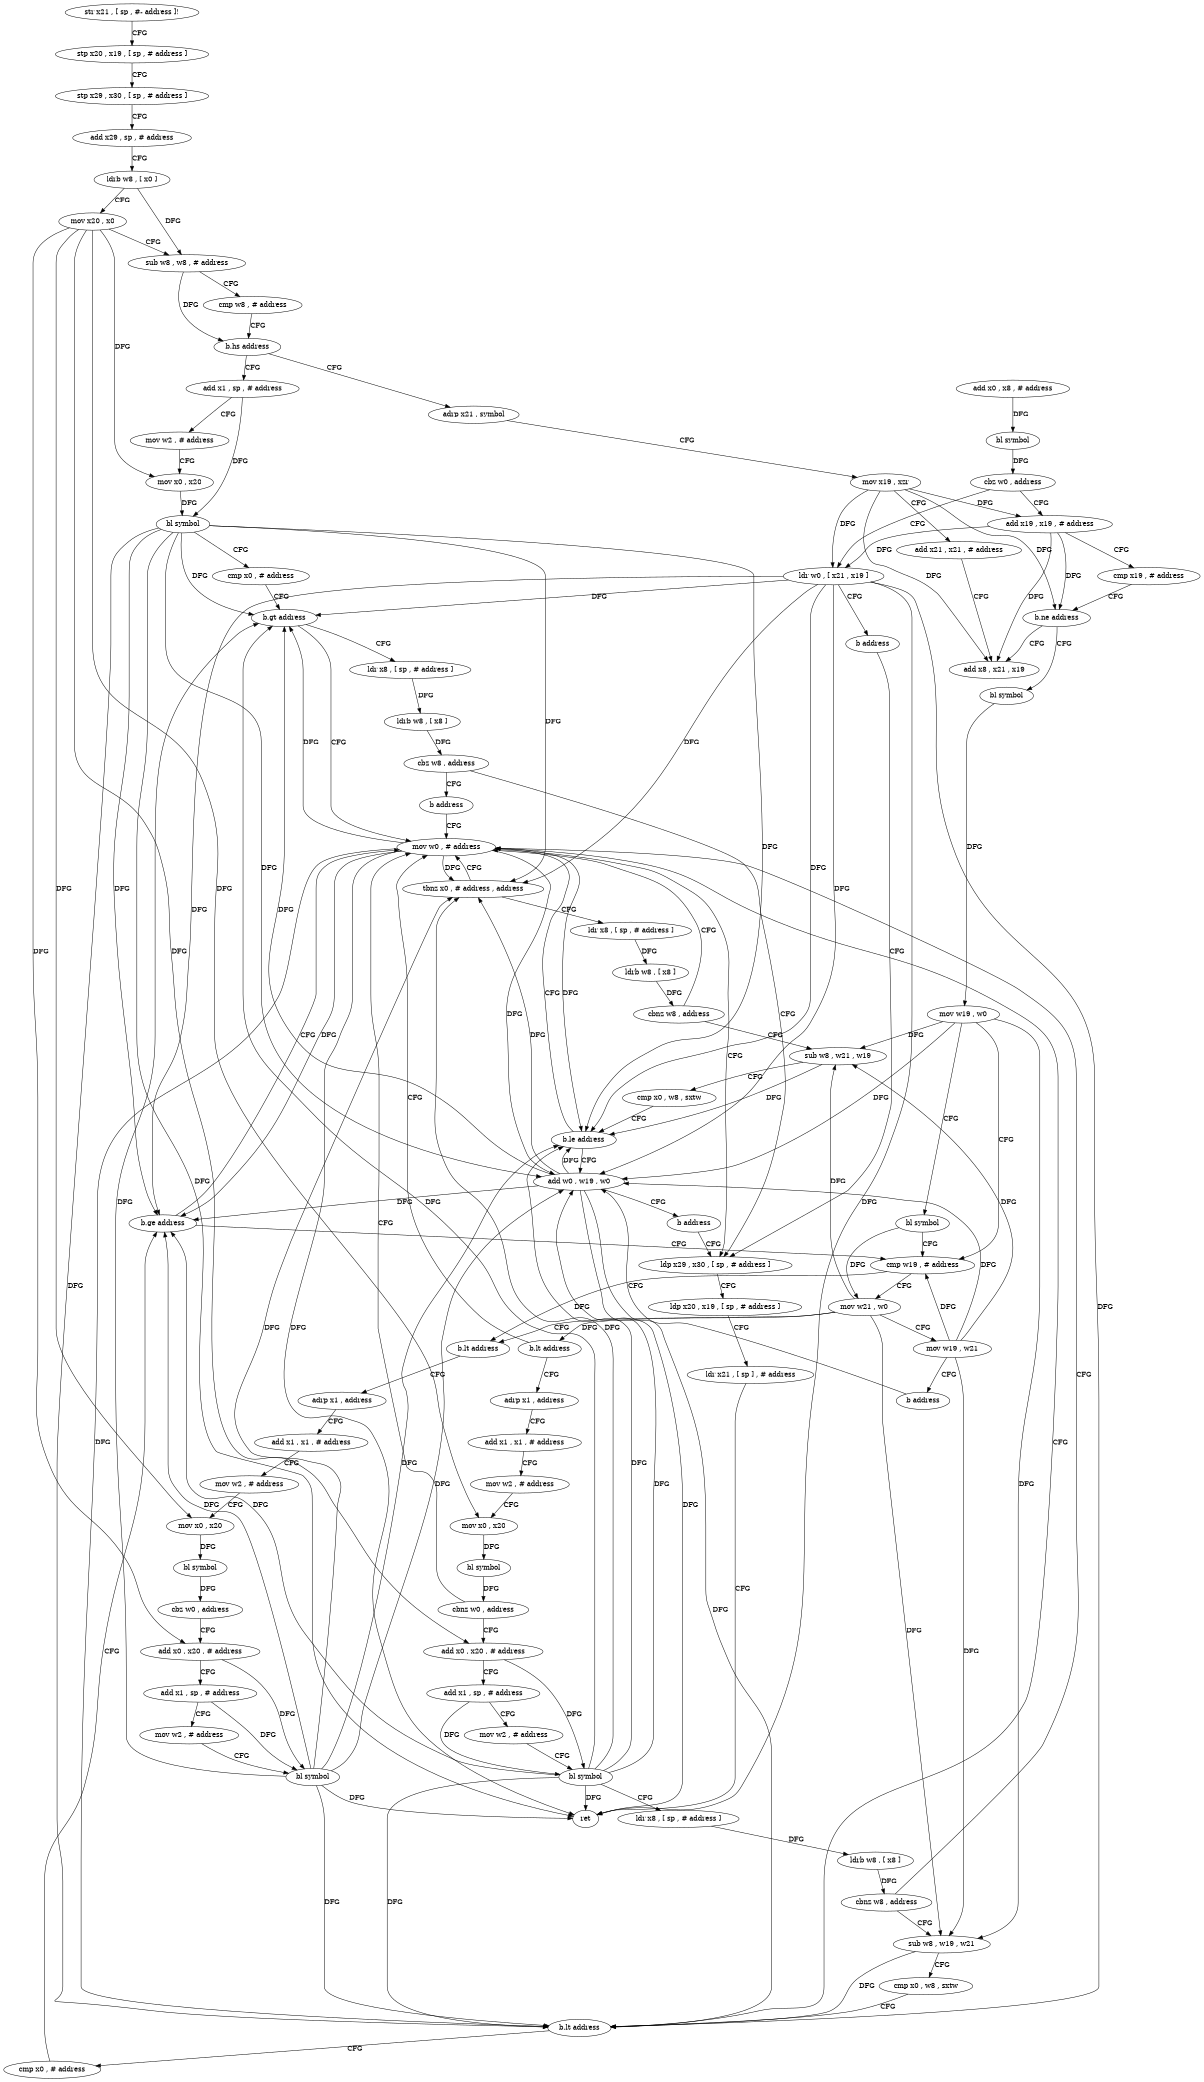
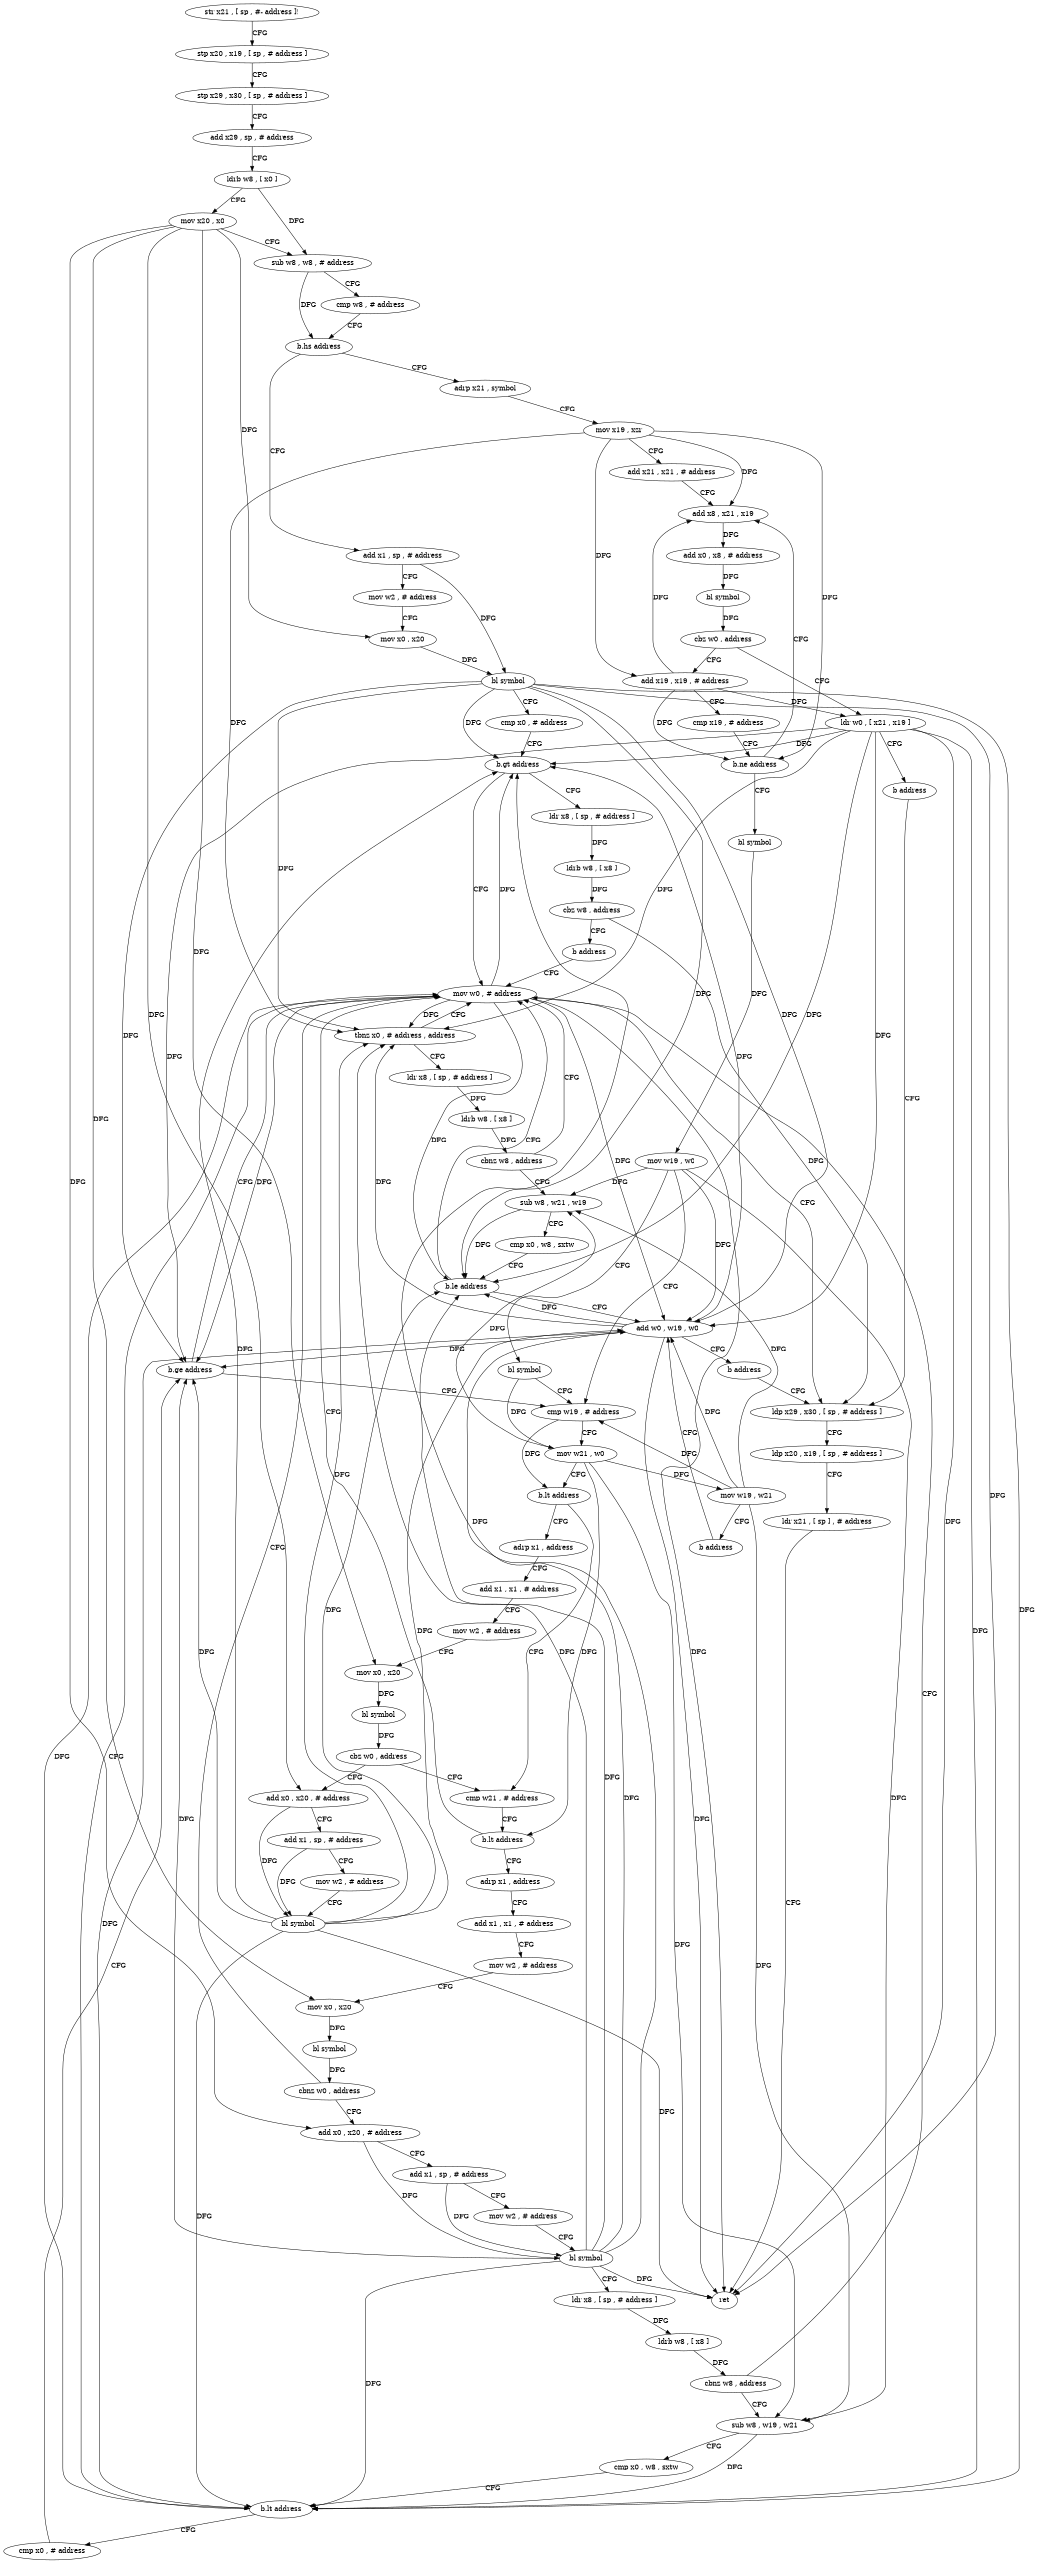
(838, 520) -> (231, 619)
none -> (723, 533)
(788, 1014) -> (816, 1162)
(923, 1328) -> (682, 1475)
none -> (502, 1799)
